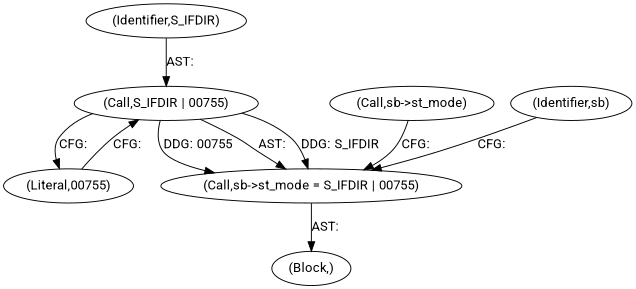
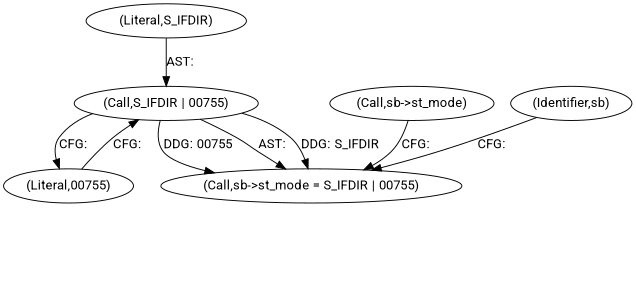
(166, 21) -> (166, 21)
(311, 268) -> none
